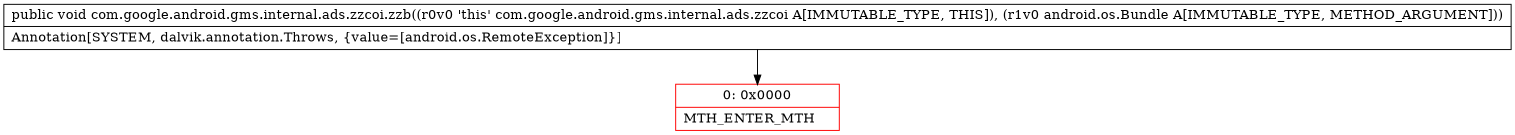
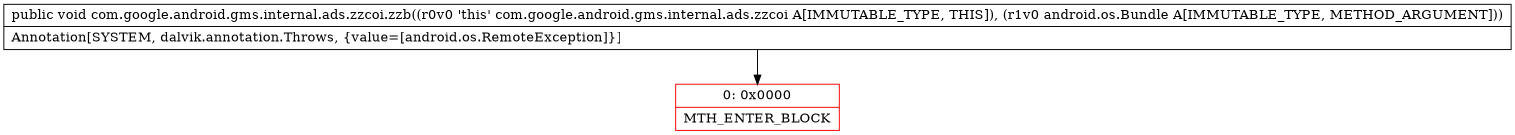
(749, 118) -> (757, 118)
